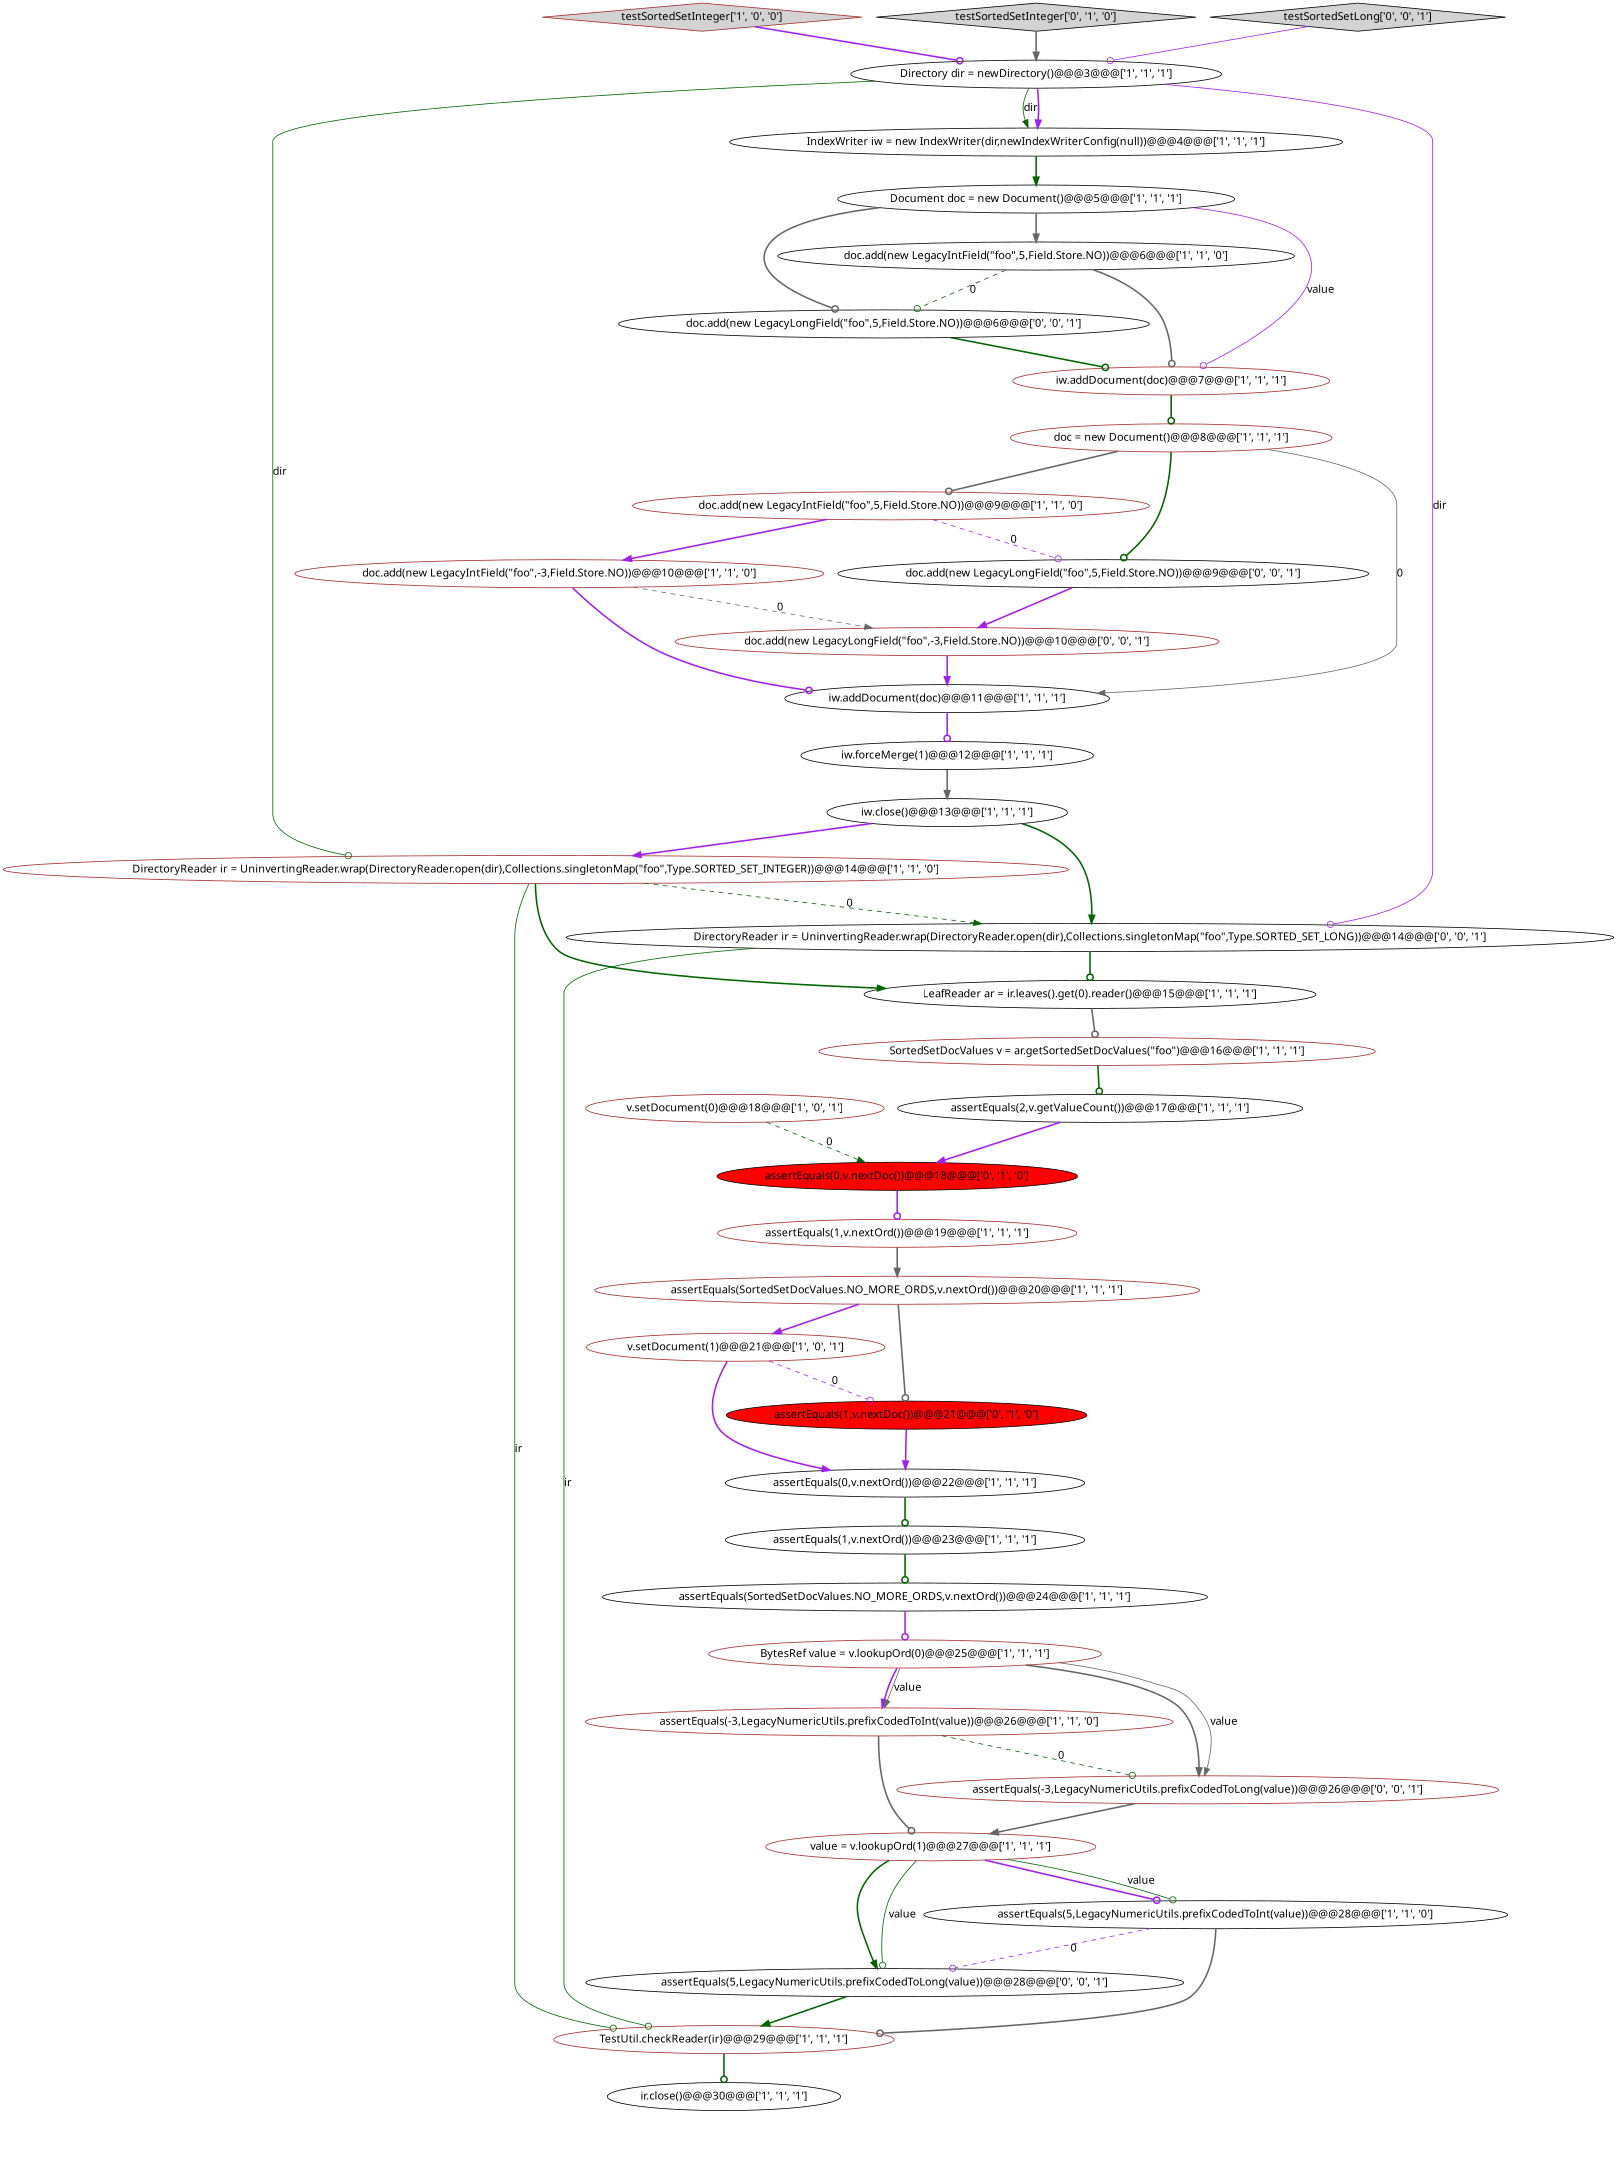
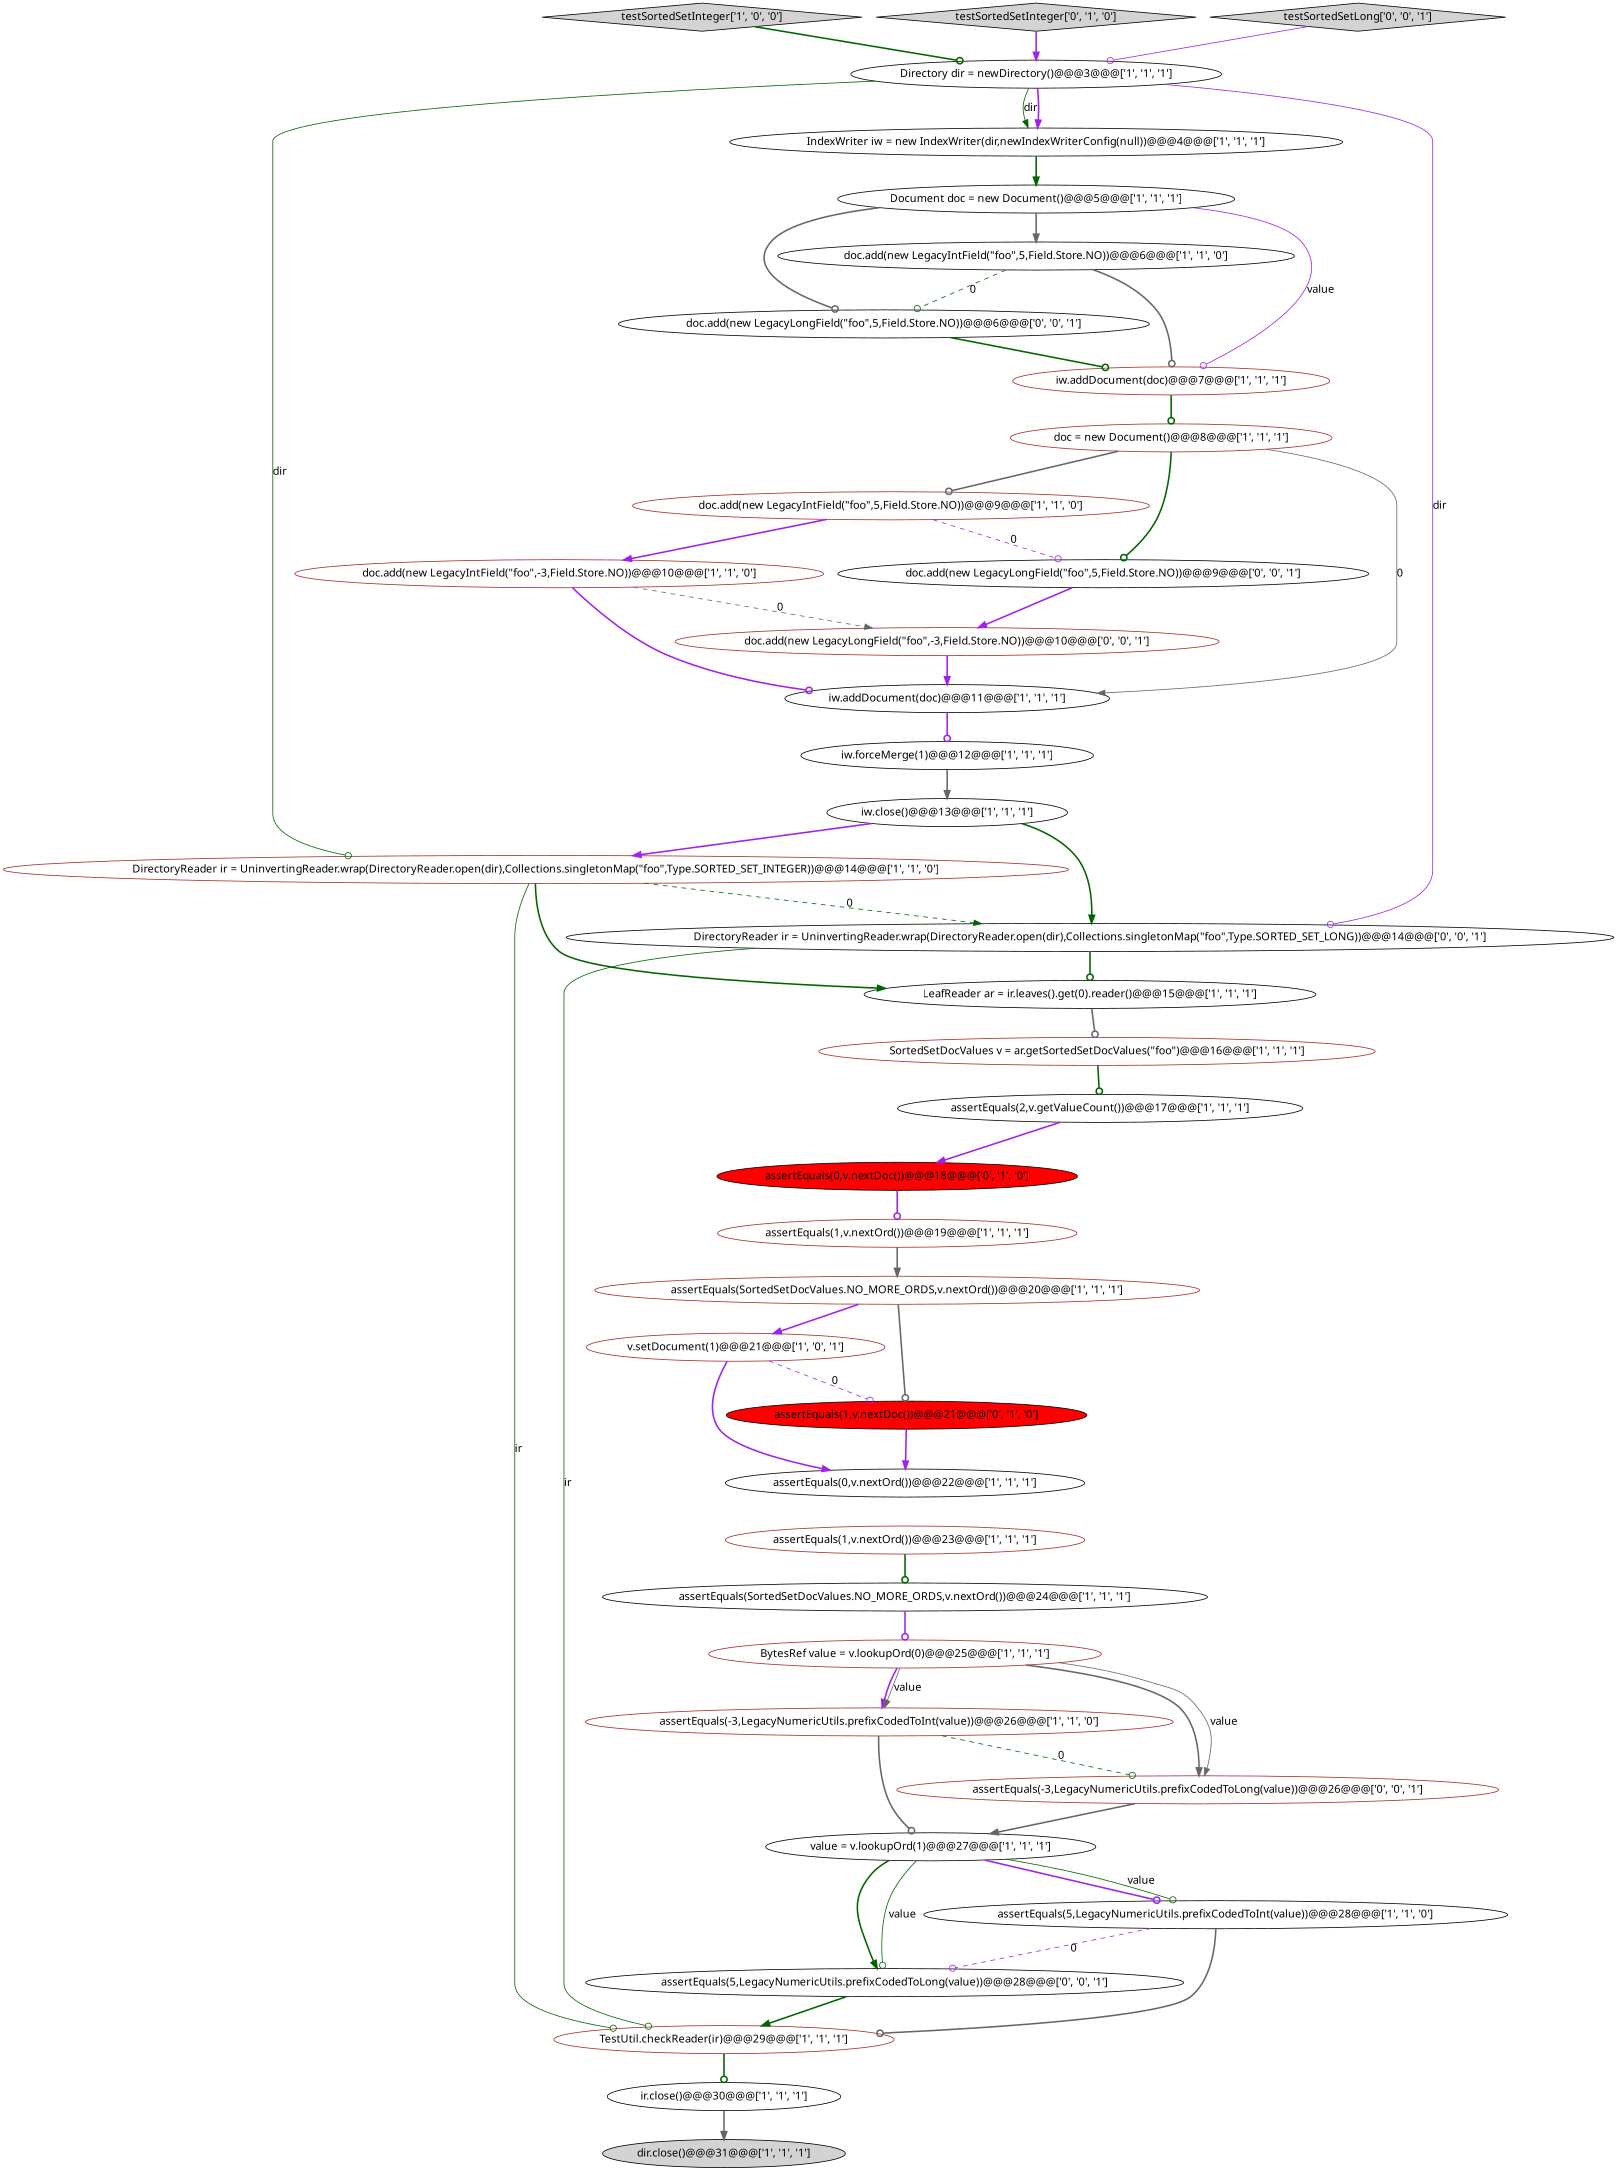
(702, 17) -> (702, 17)
(1036, 42) -> (1036, 42)
(856, 43) -> (856, 43)
(735, 1108) -> none
(905, 1508) -> none
(905, 1540) -> (905, 1540)
(931, 1847) -> (931, 1847)
none -> (724, 2154)
